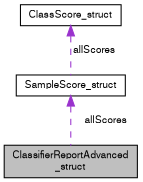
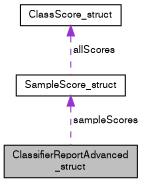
(105, 121) -> (105, 121)
